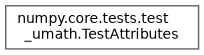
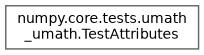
(102, 27) -> (102, 27)
